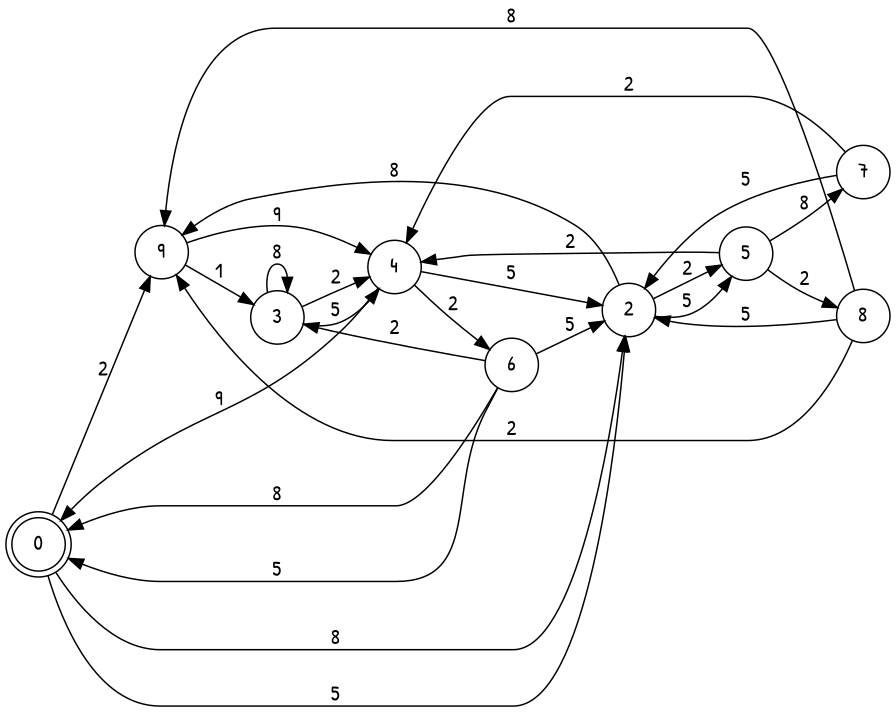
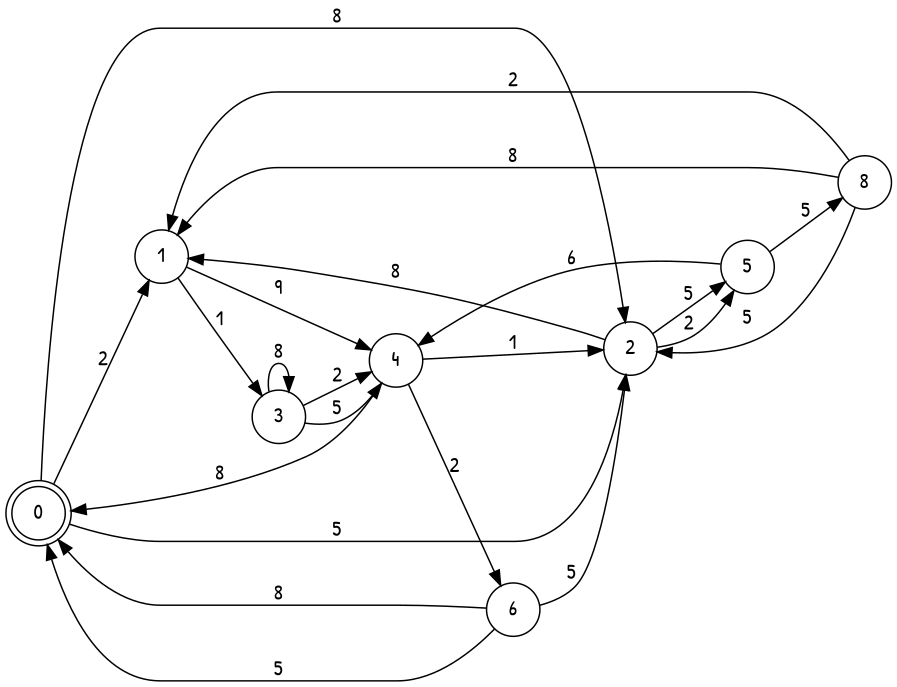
(863, 172) -> none
(570, 243) -> (572, 259)
(162, 252) -> (162, 257)
(512, 274) -> (513, 343)
(805, 280) -> (806, 211)
(402, 345) -> none
(220, 400) -> (220, 474)
